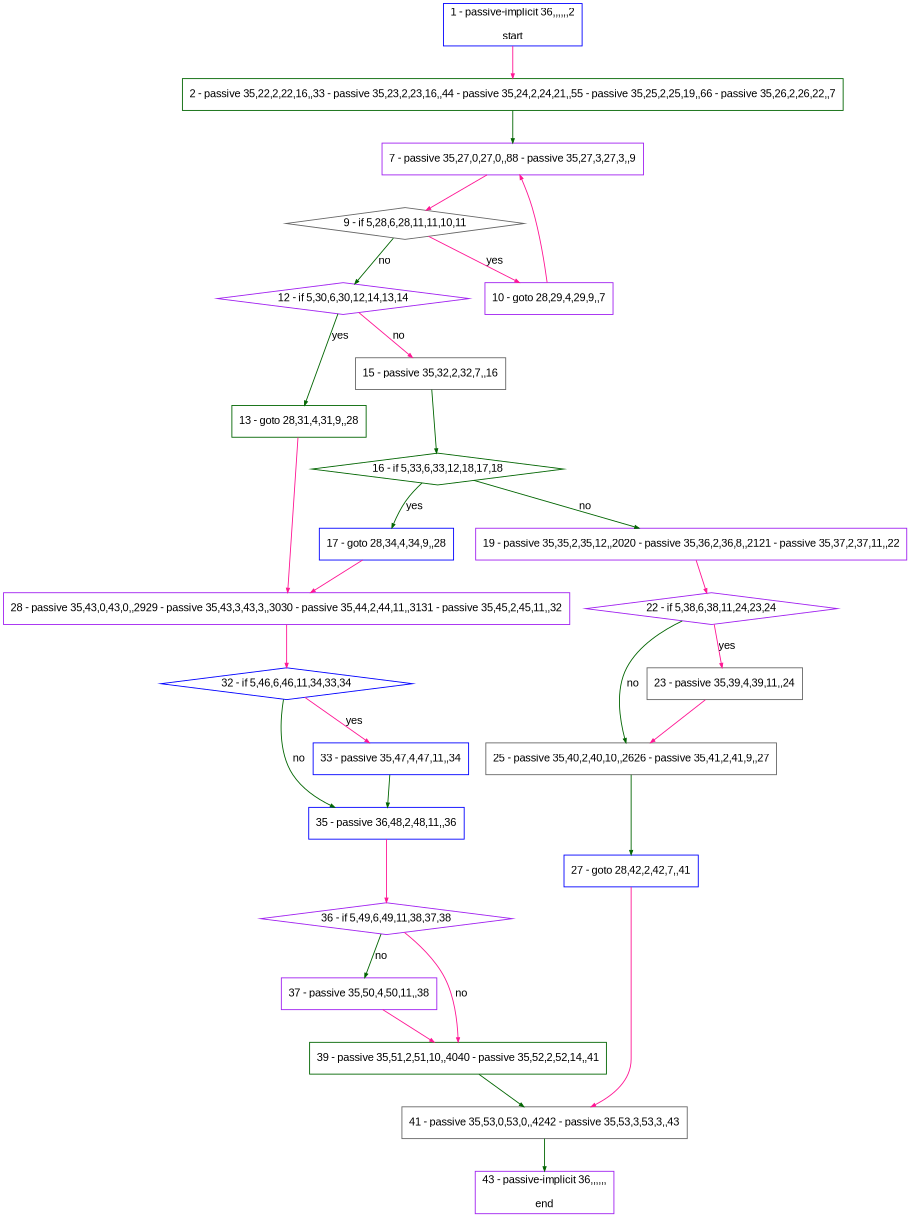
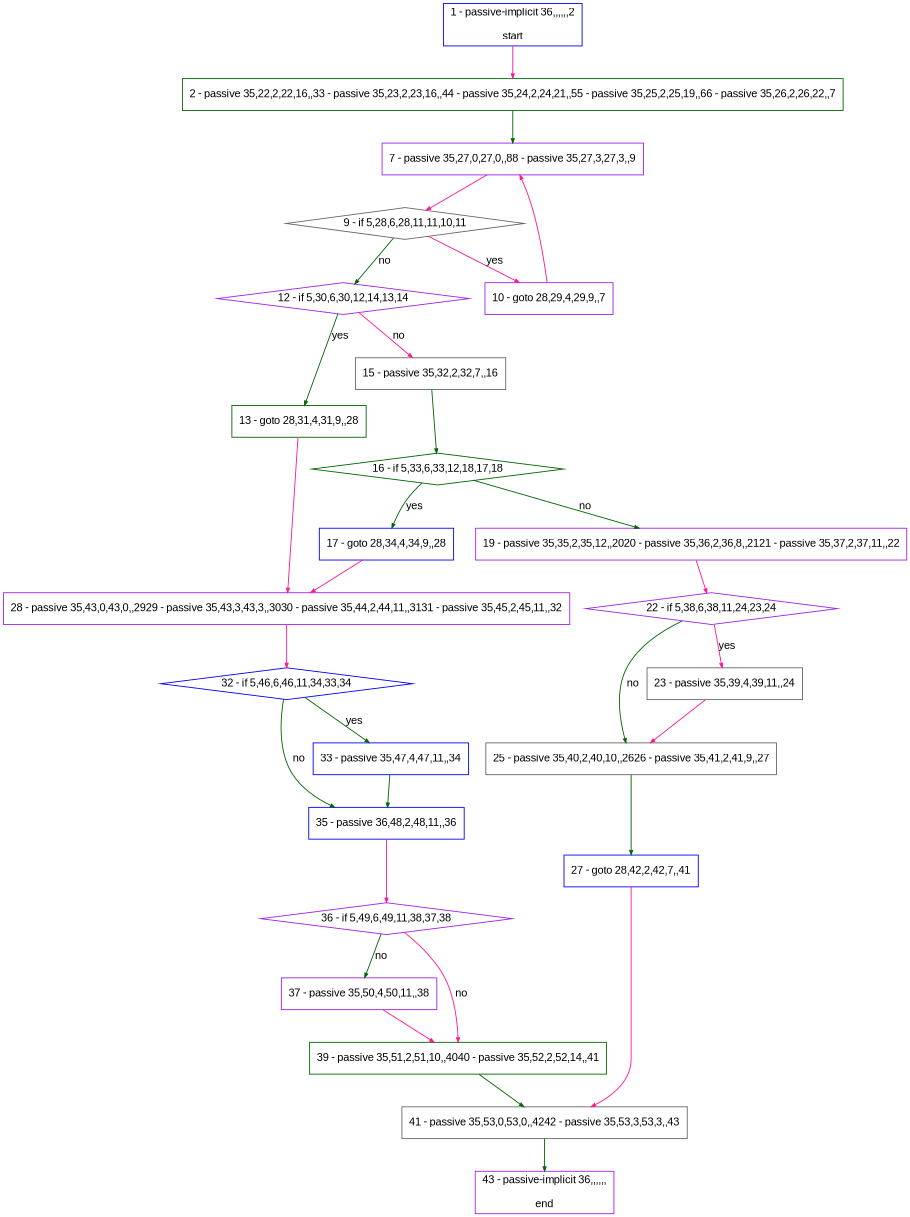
(335, 719) -> (335, 719)
